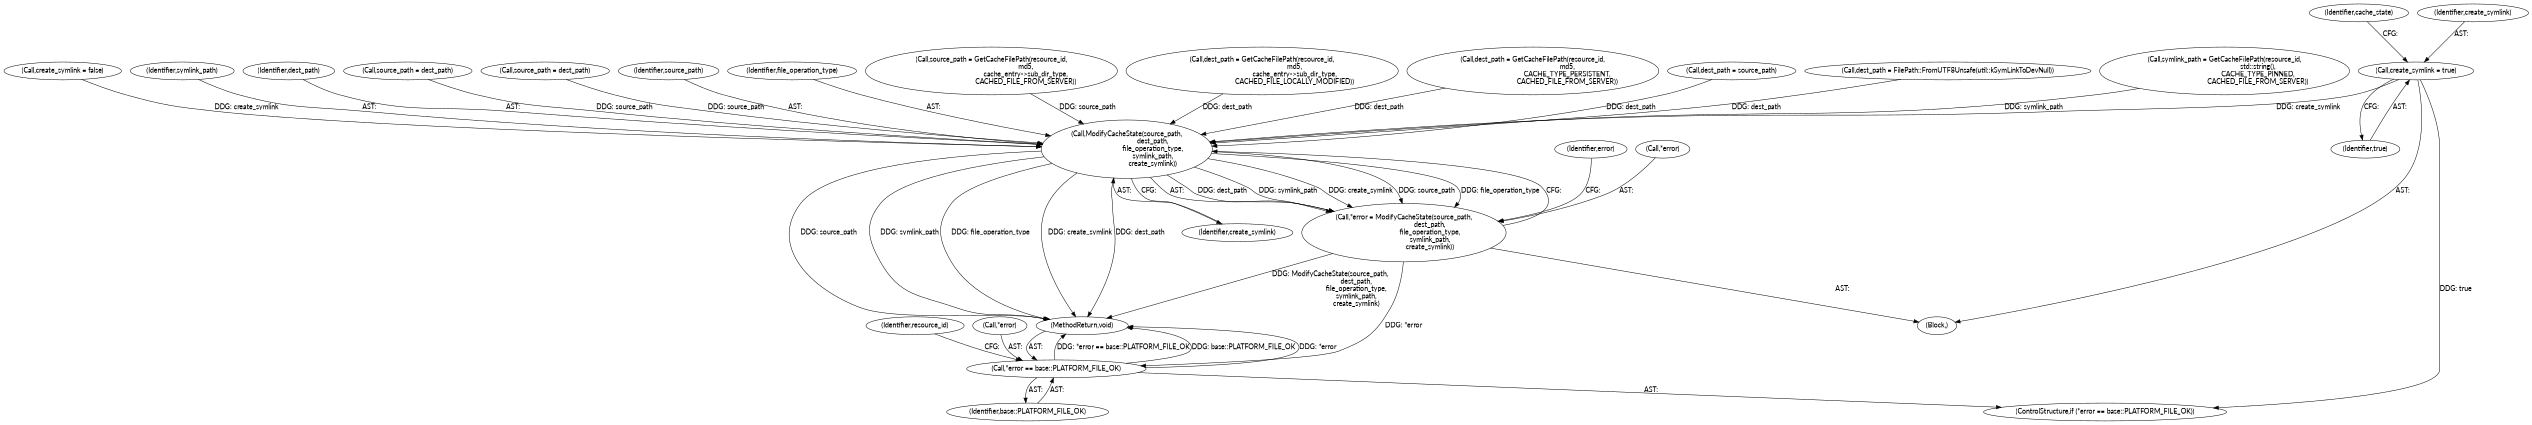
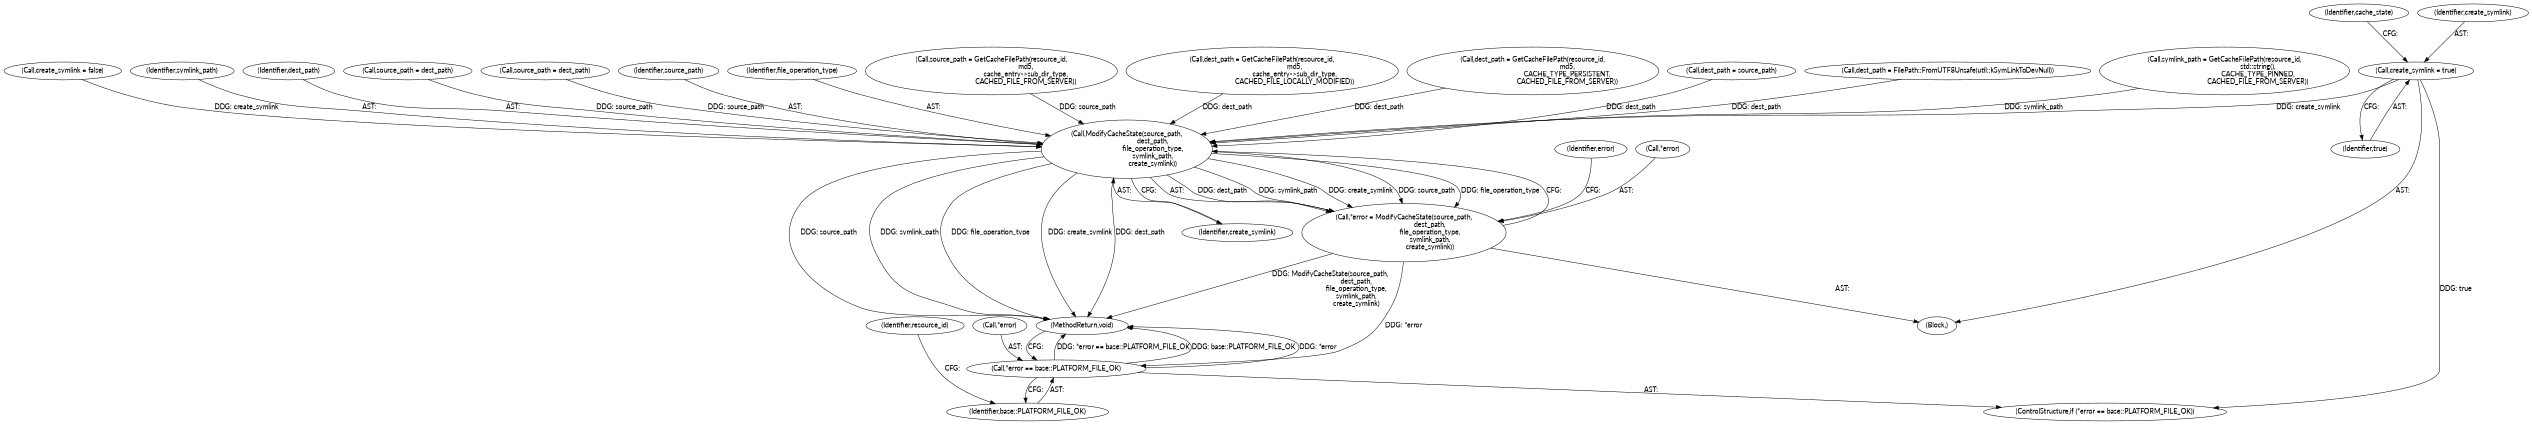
(1037, 347) -> (1037, 347)
(975, 348) -> (945, 378)
(1037, 390) -> (1037, 390)
